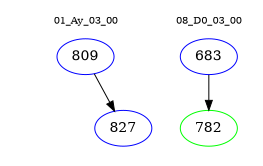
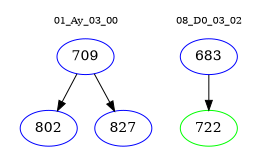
(209, 21) -> (209, 21)
(86, 57) -> (86, 57)
none -> (49, 128)
(209, 128) -> (209, 128)
